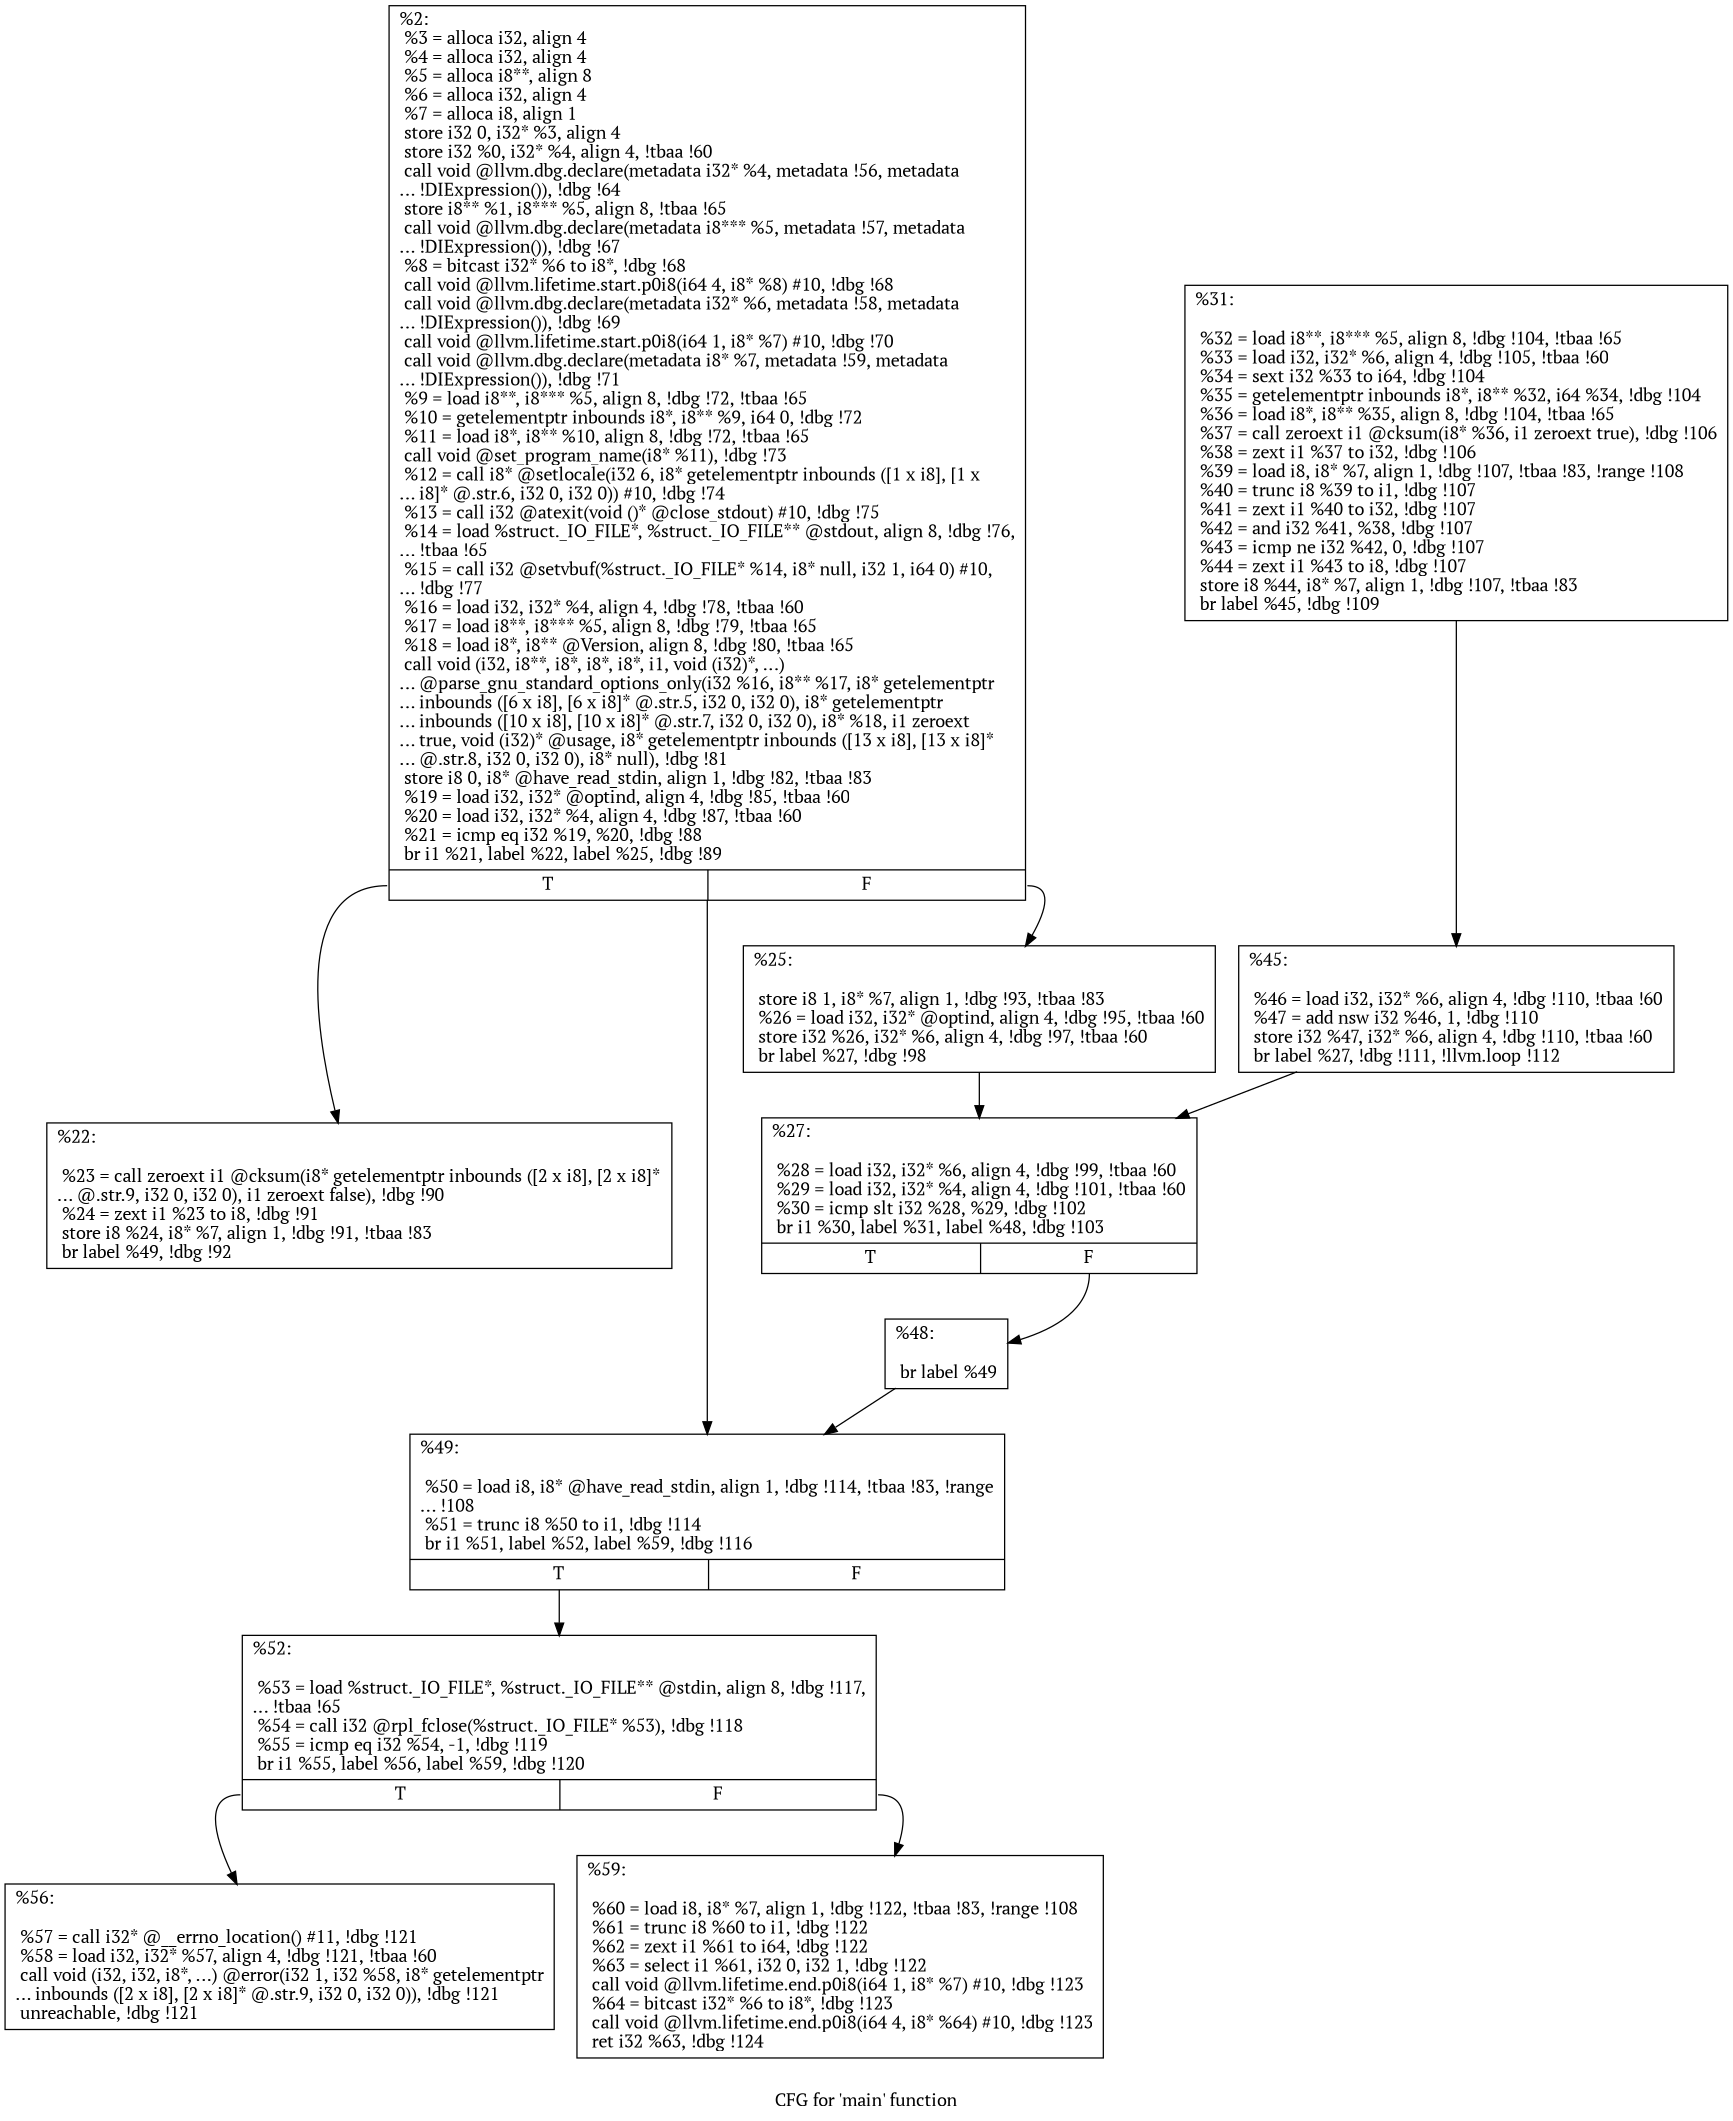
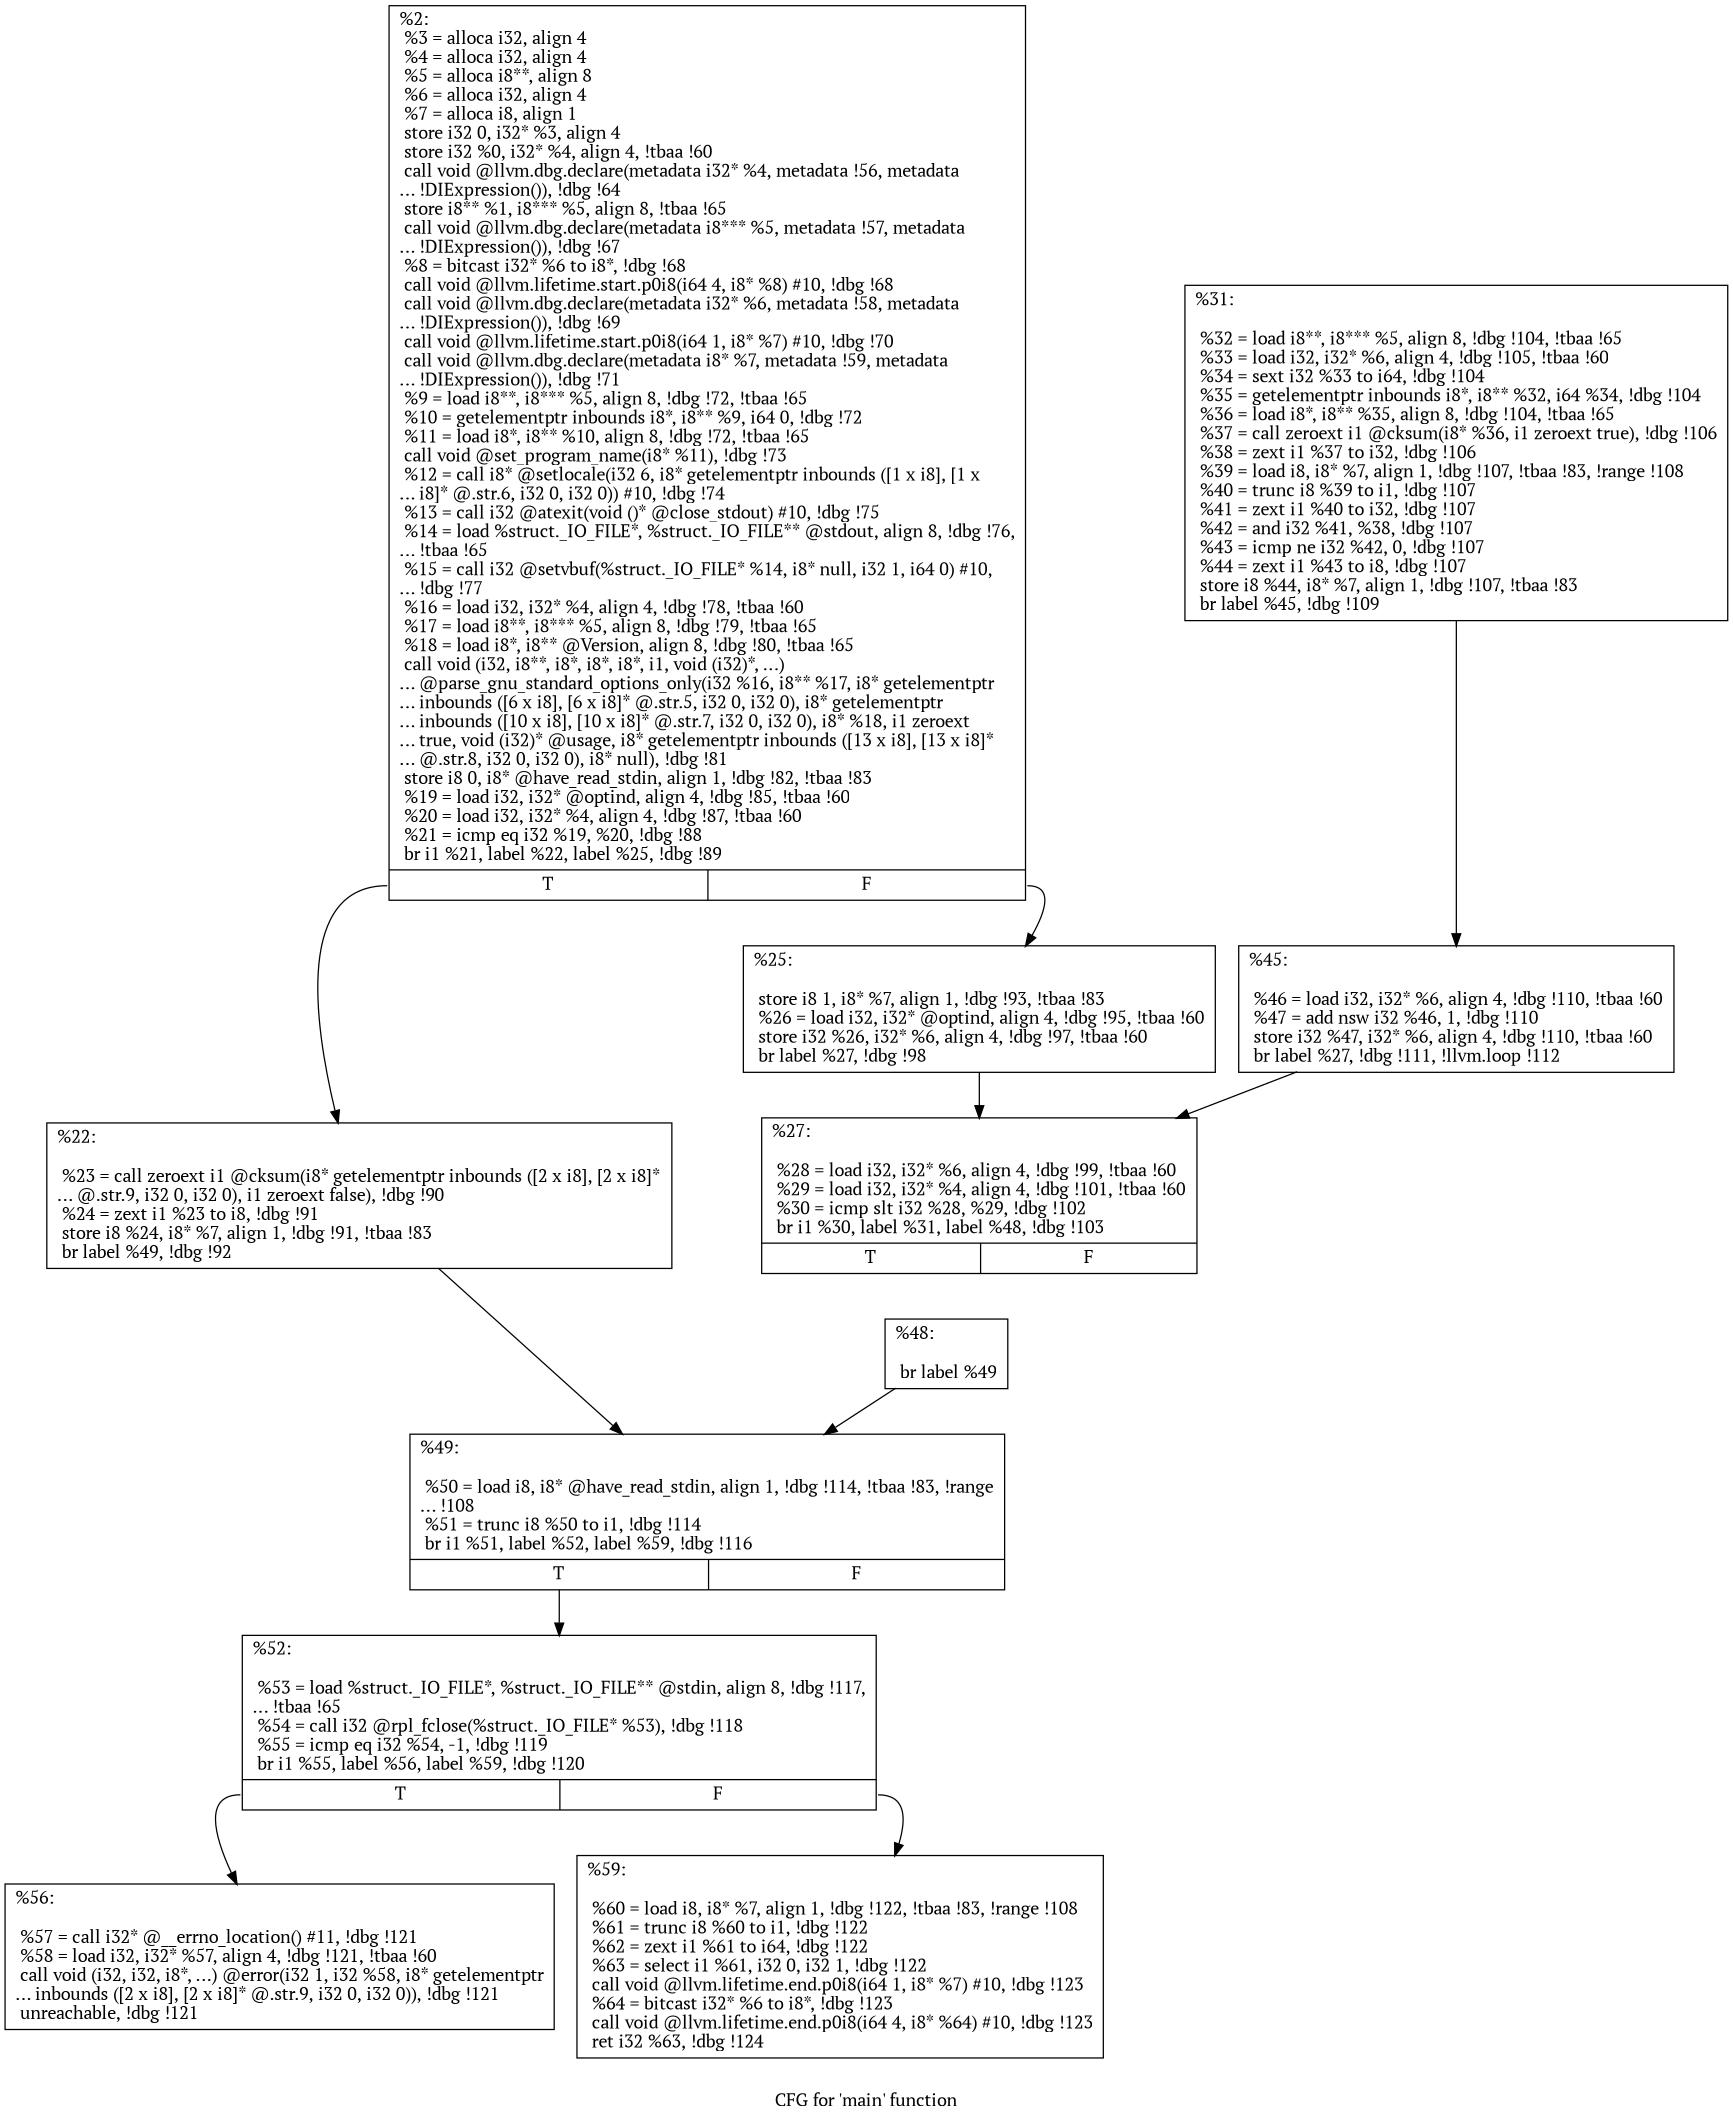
(707, 1161) -> (526, 1347)
(1066, 1317) -> none
